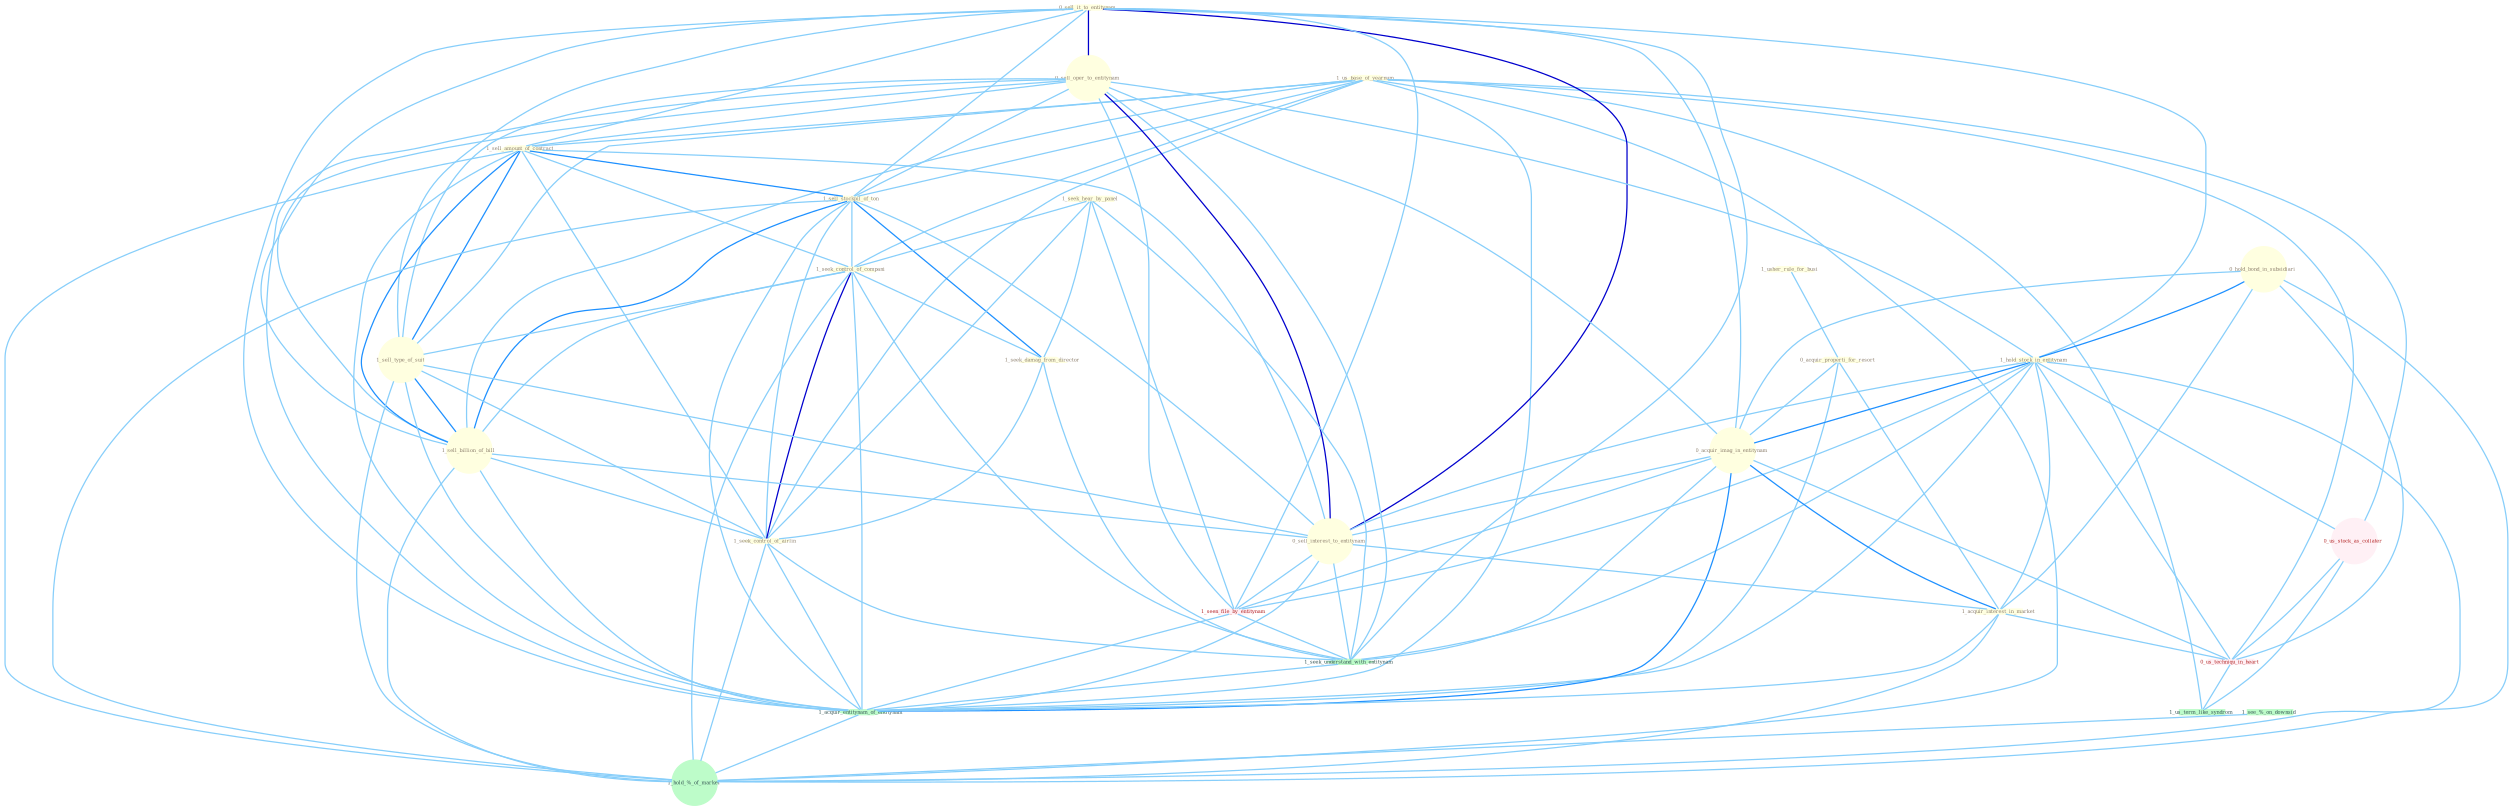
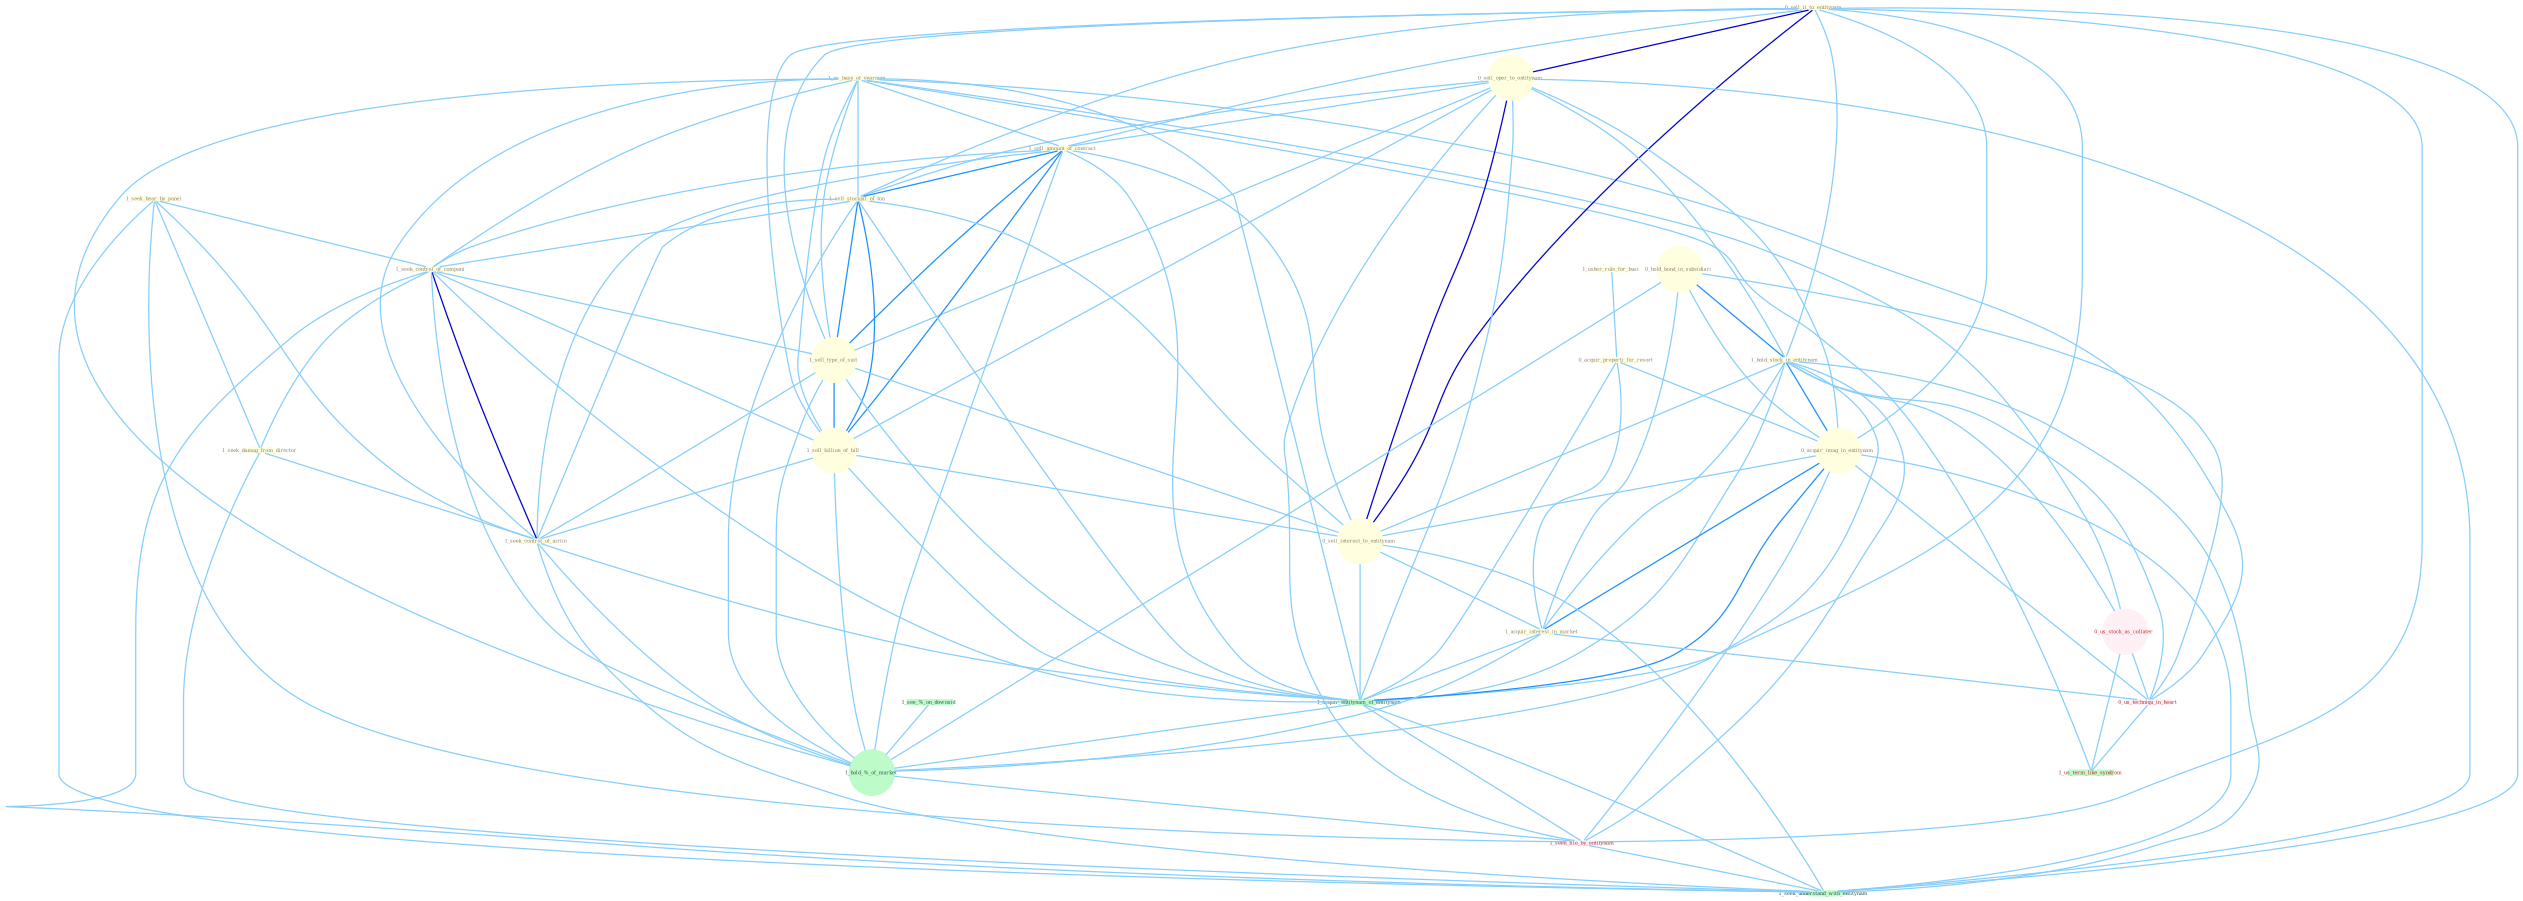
(938, 271) -> (848, 270)
(1274, 582) -> (1232, 810)
(2202, 712) -> (2091, 773)
